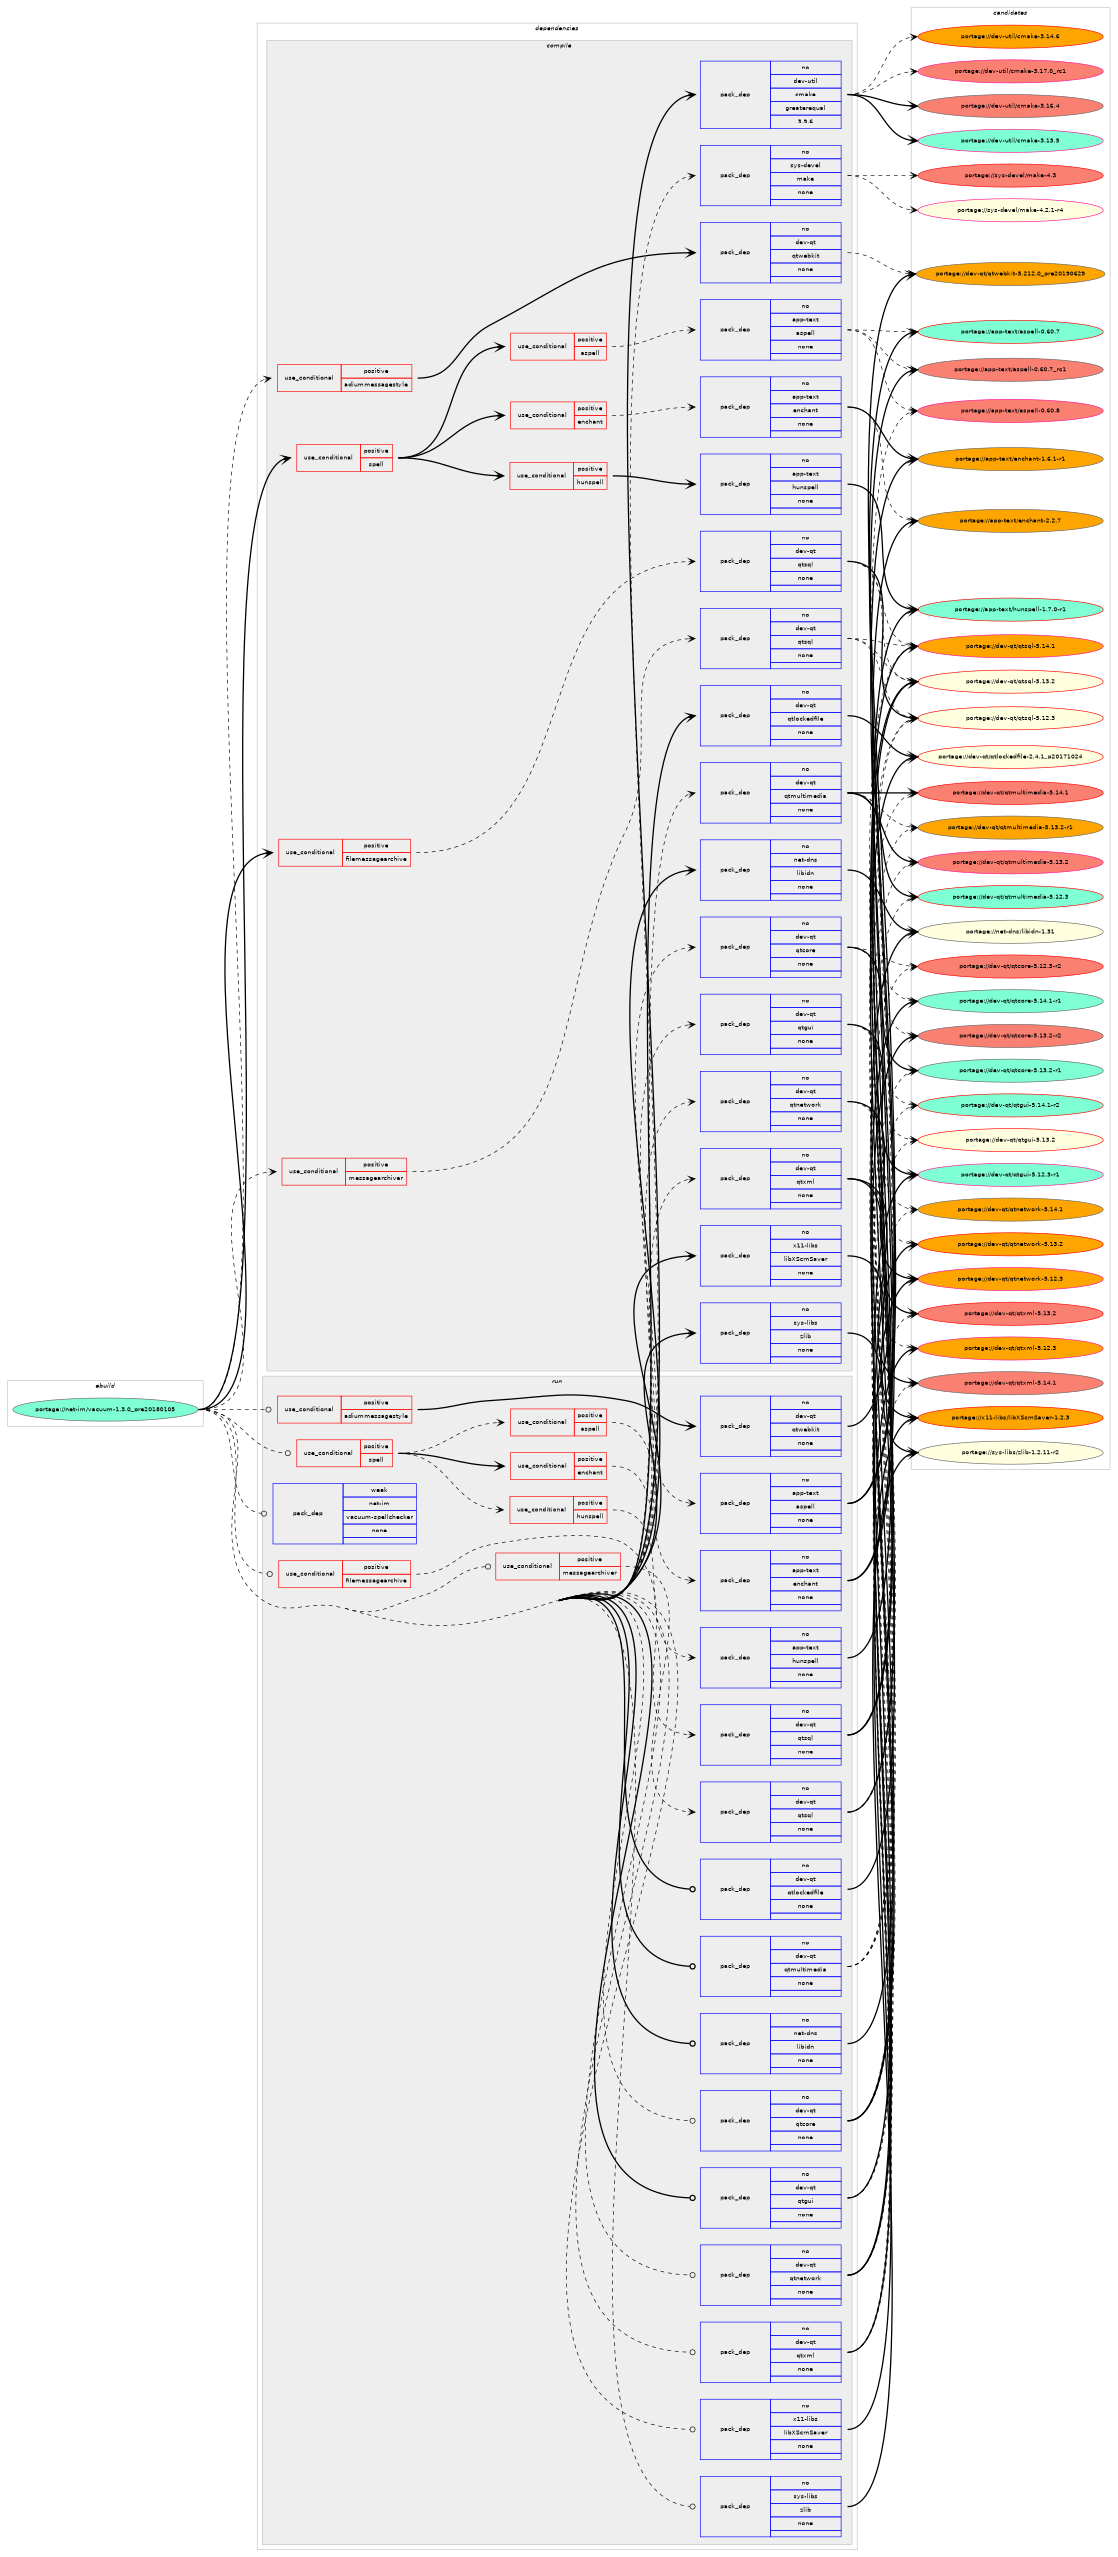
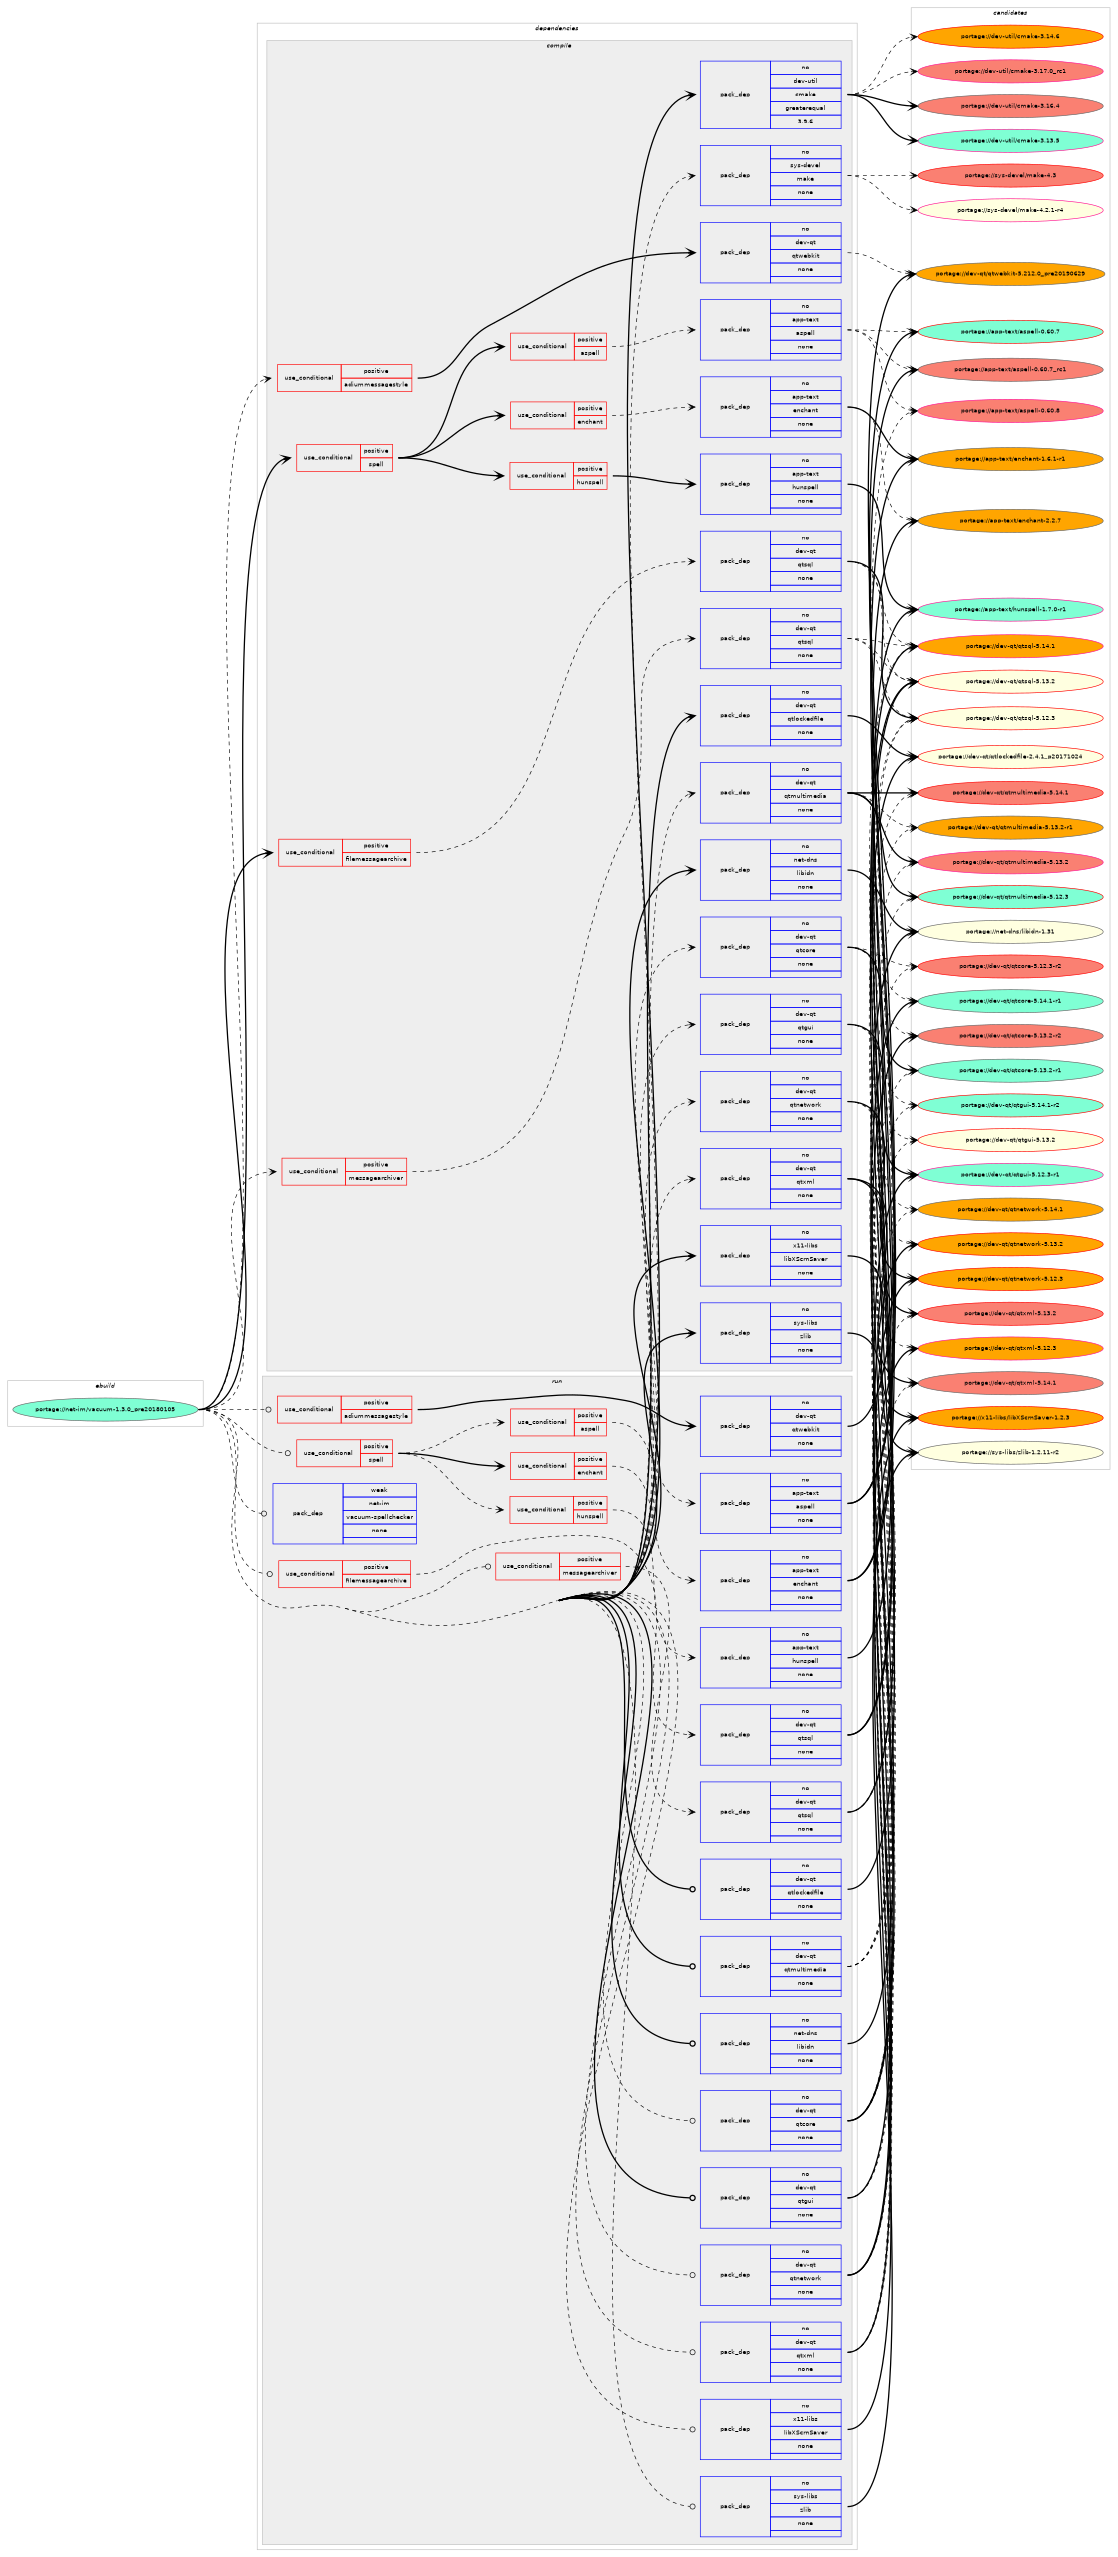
(1011, 610) -> (1011, 610)
(1011, 1279) -> (1011, 1279)
